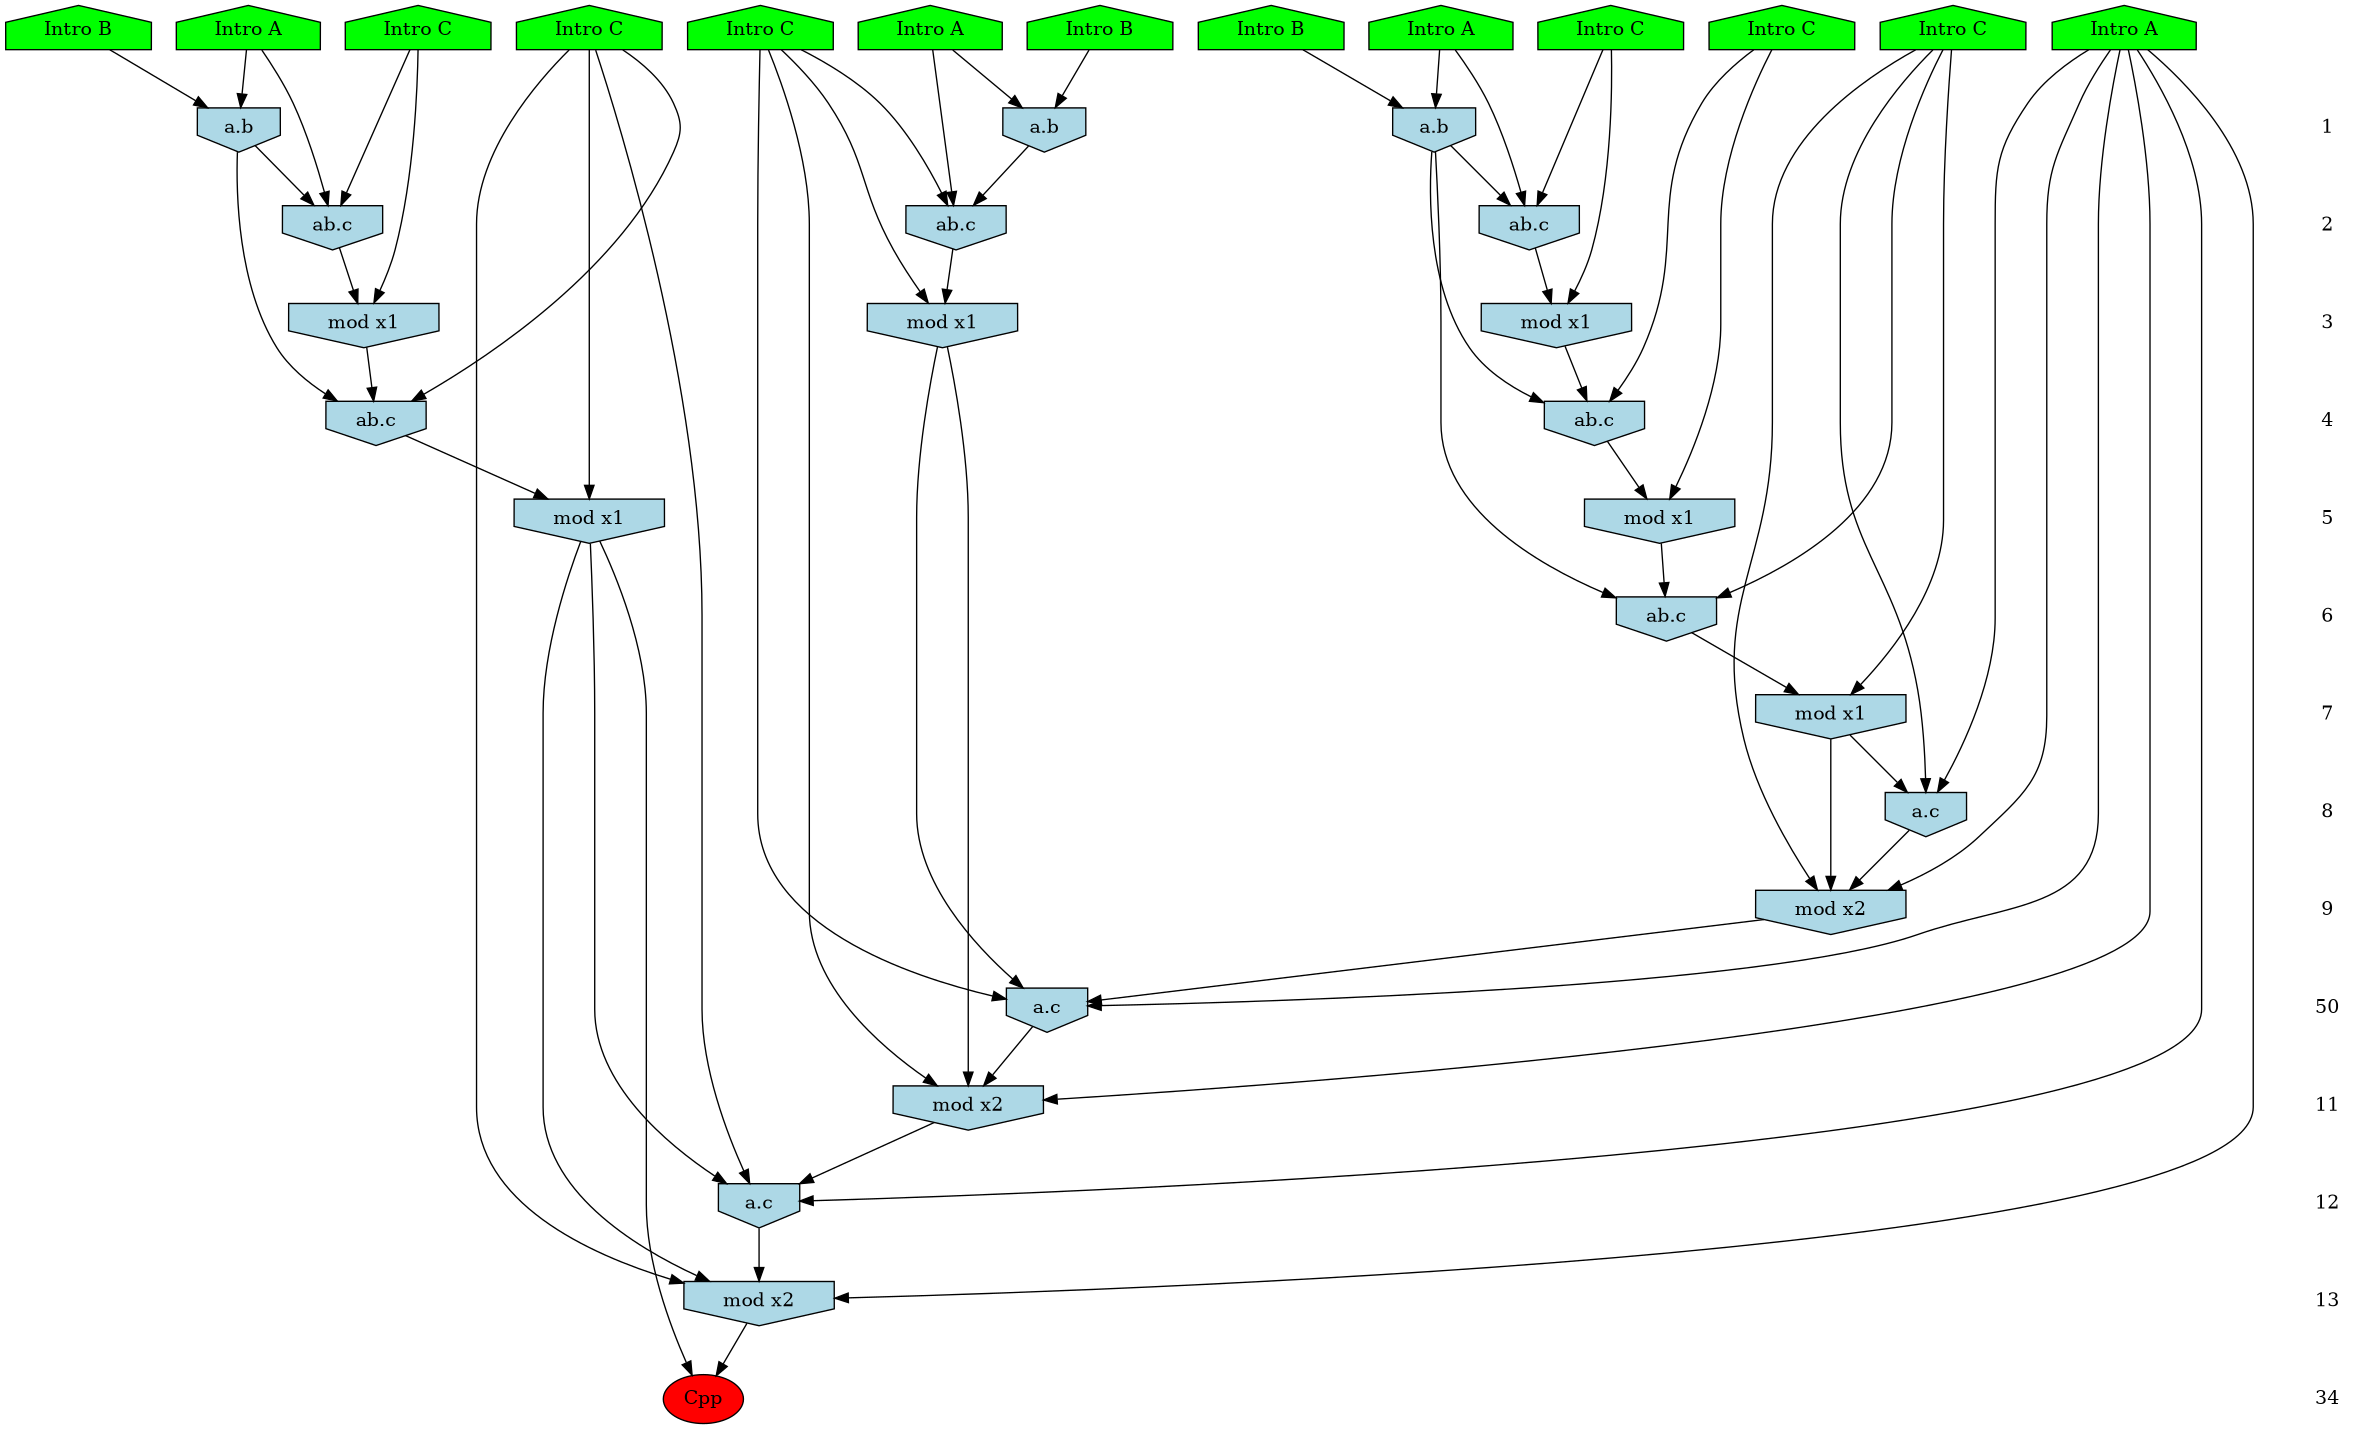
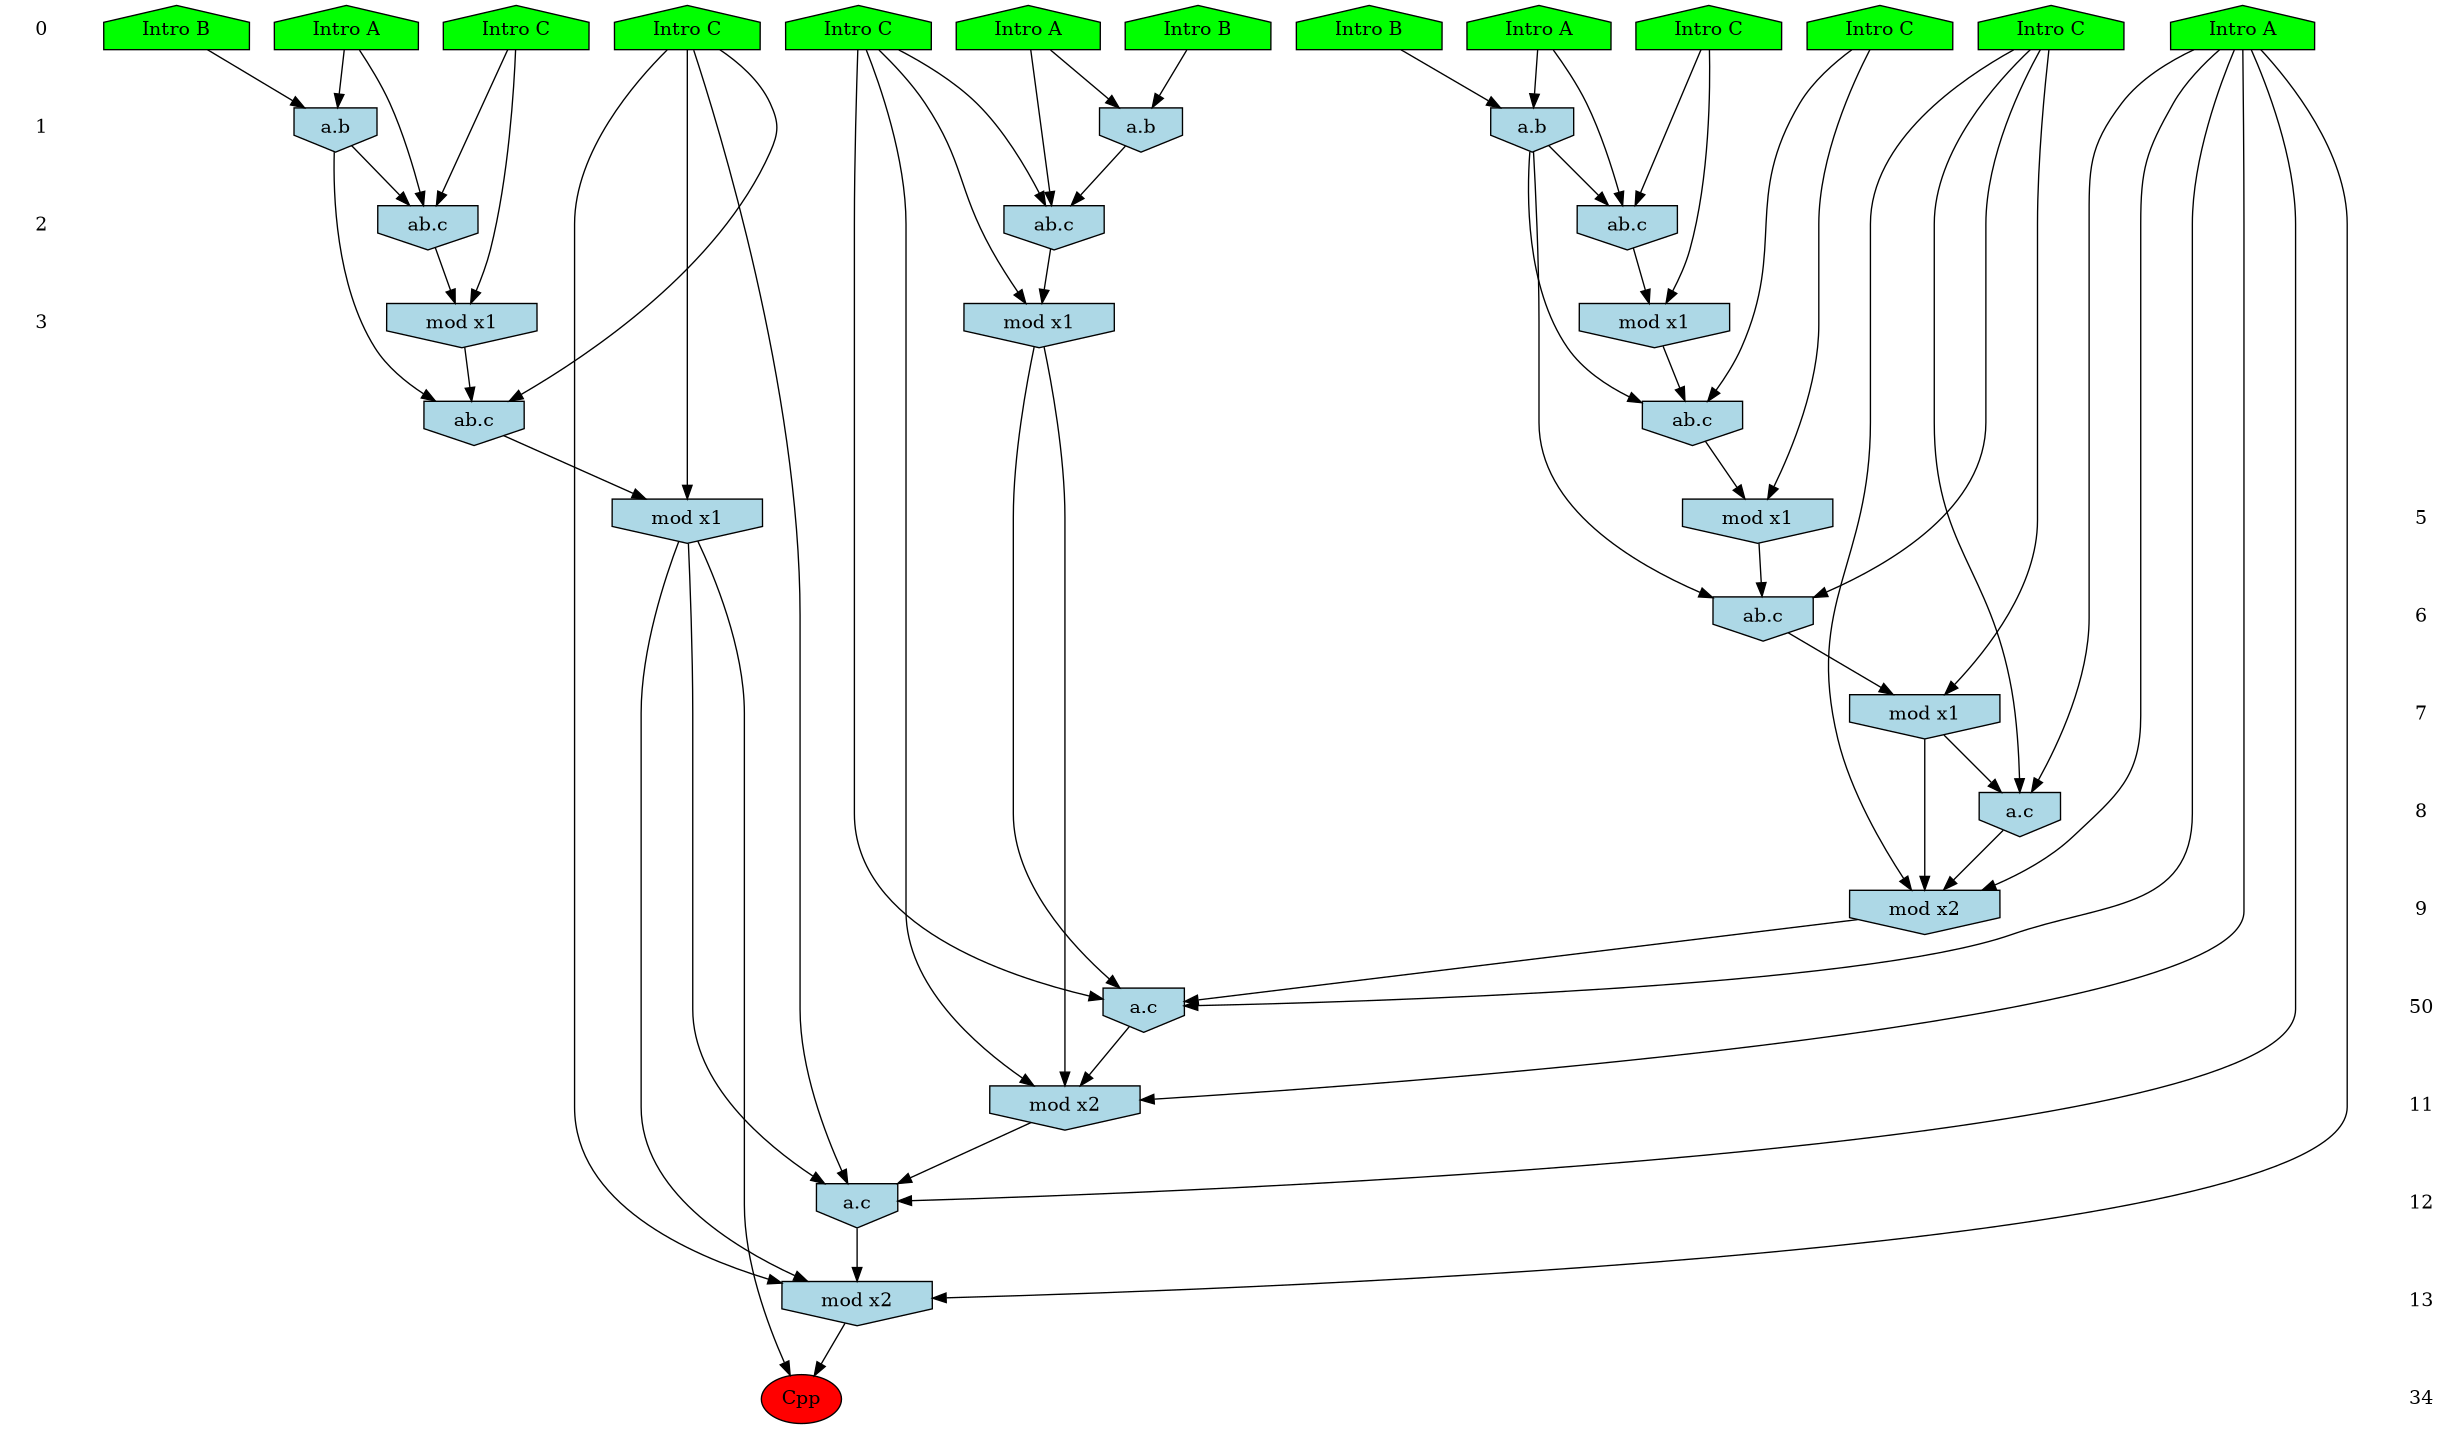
none -> (42, 30)
(2328, 421) -> none
